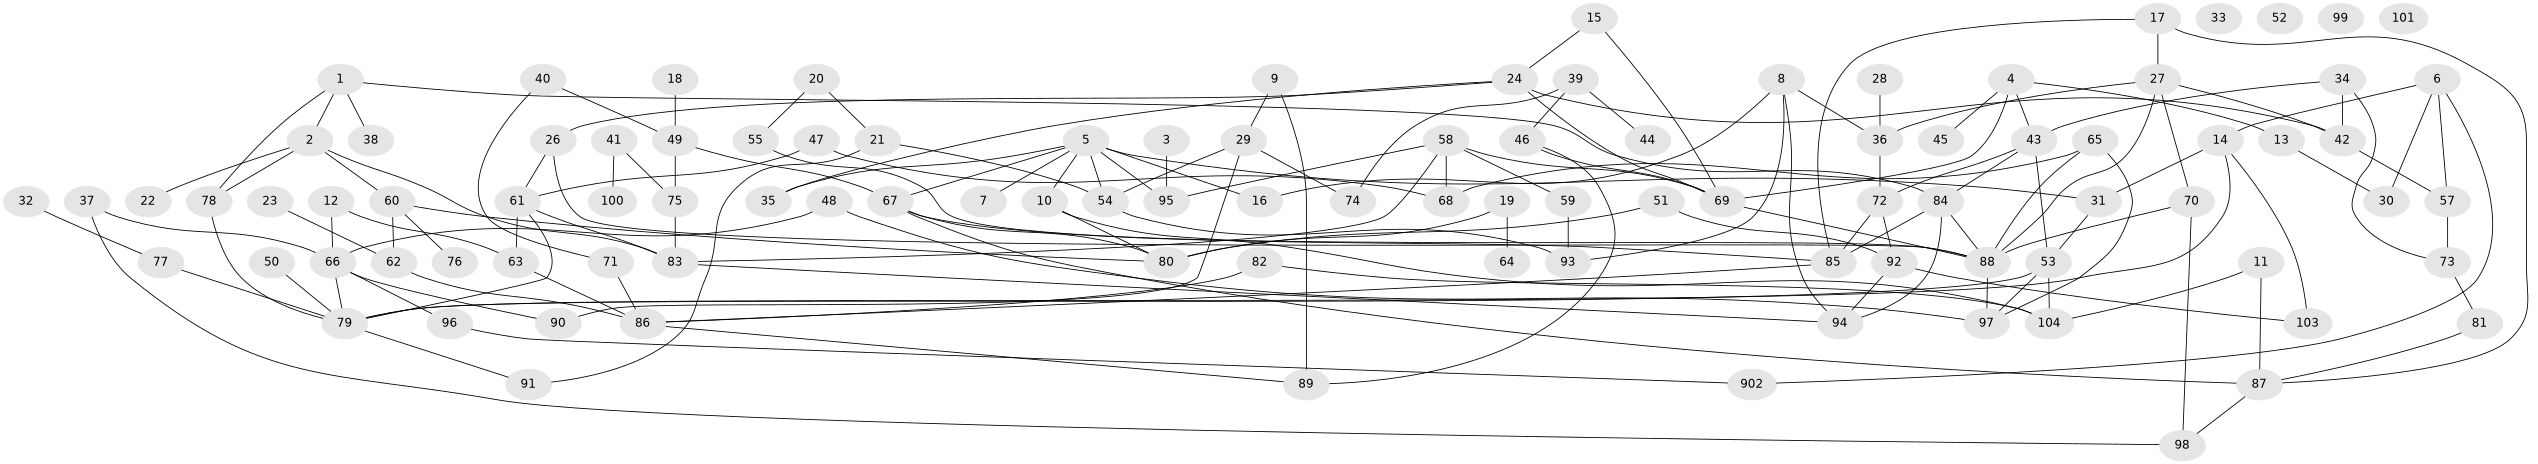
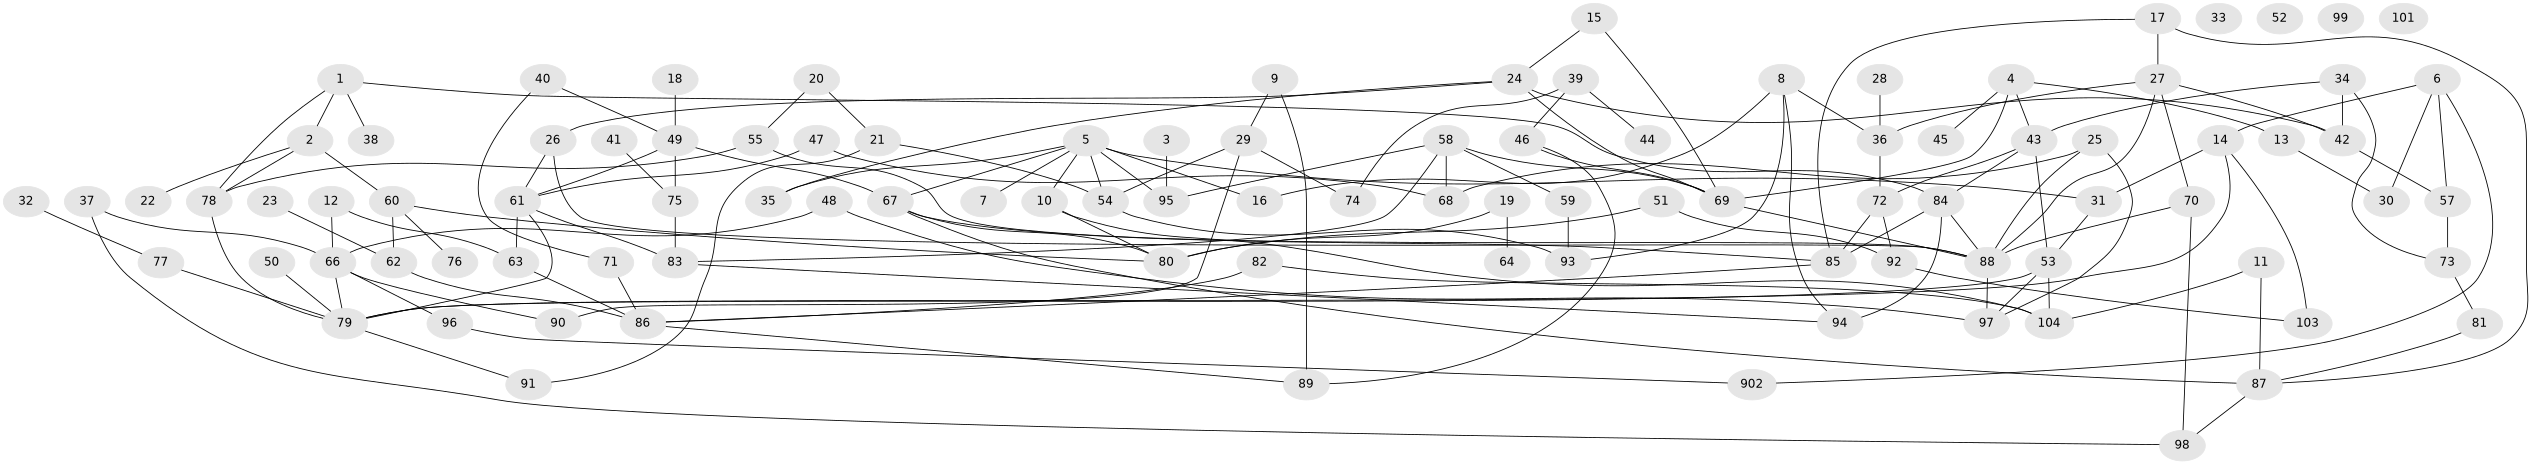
(2095, 141) -> (2095, 141)
none -> (493, 166)
none -> (598, 174)
(613, 202) -> none
(464, 207) -> none
(1863, 298) -> none
